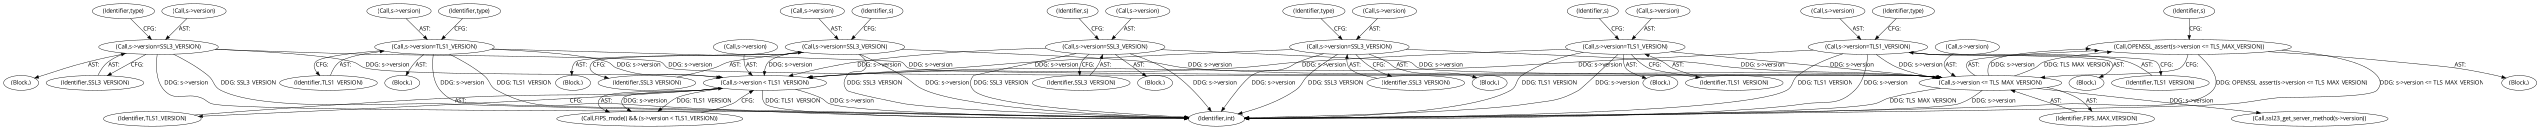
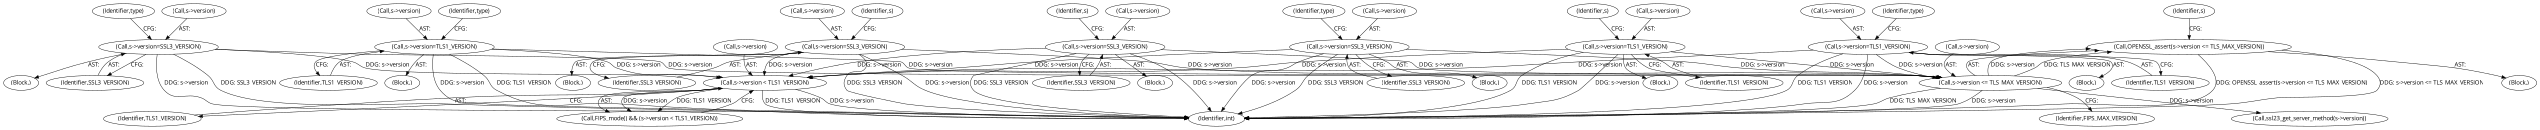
(2121, 74) -> none
(2092, 101) -> (2092, 101)
(2046, 102) -> none
